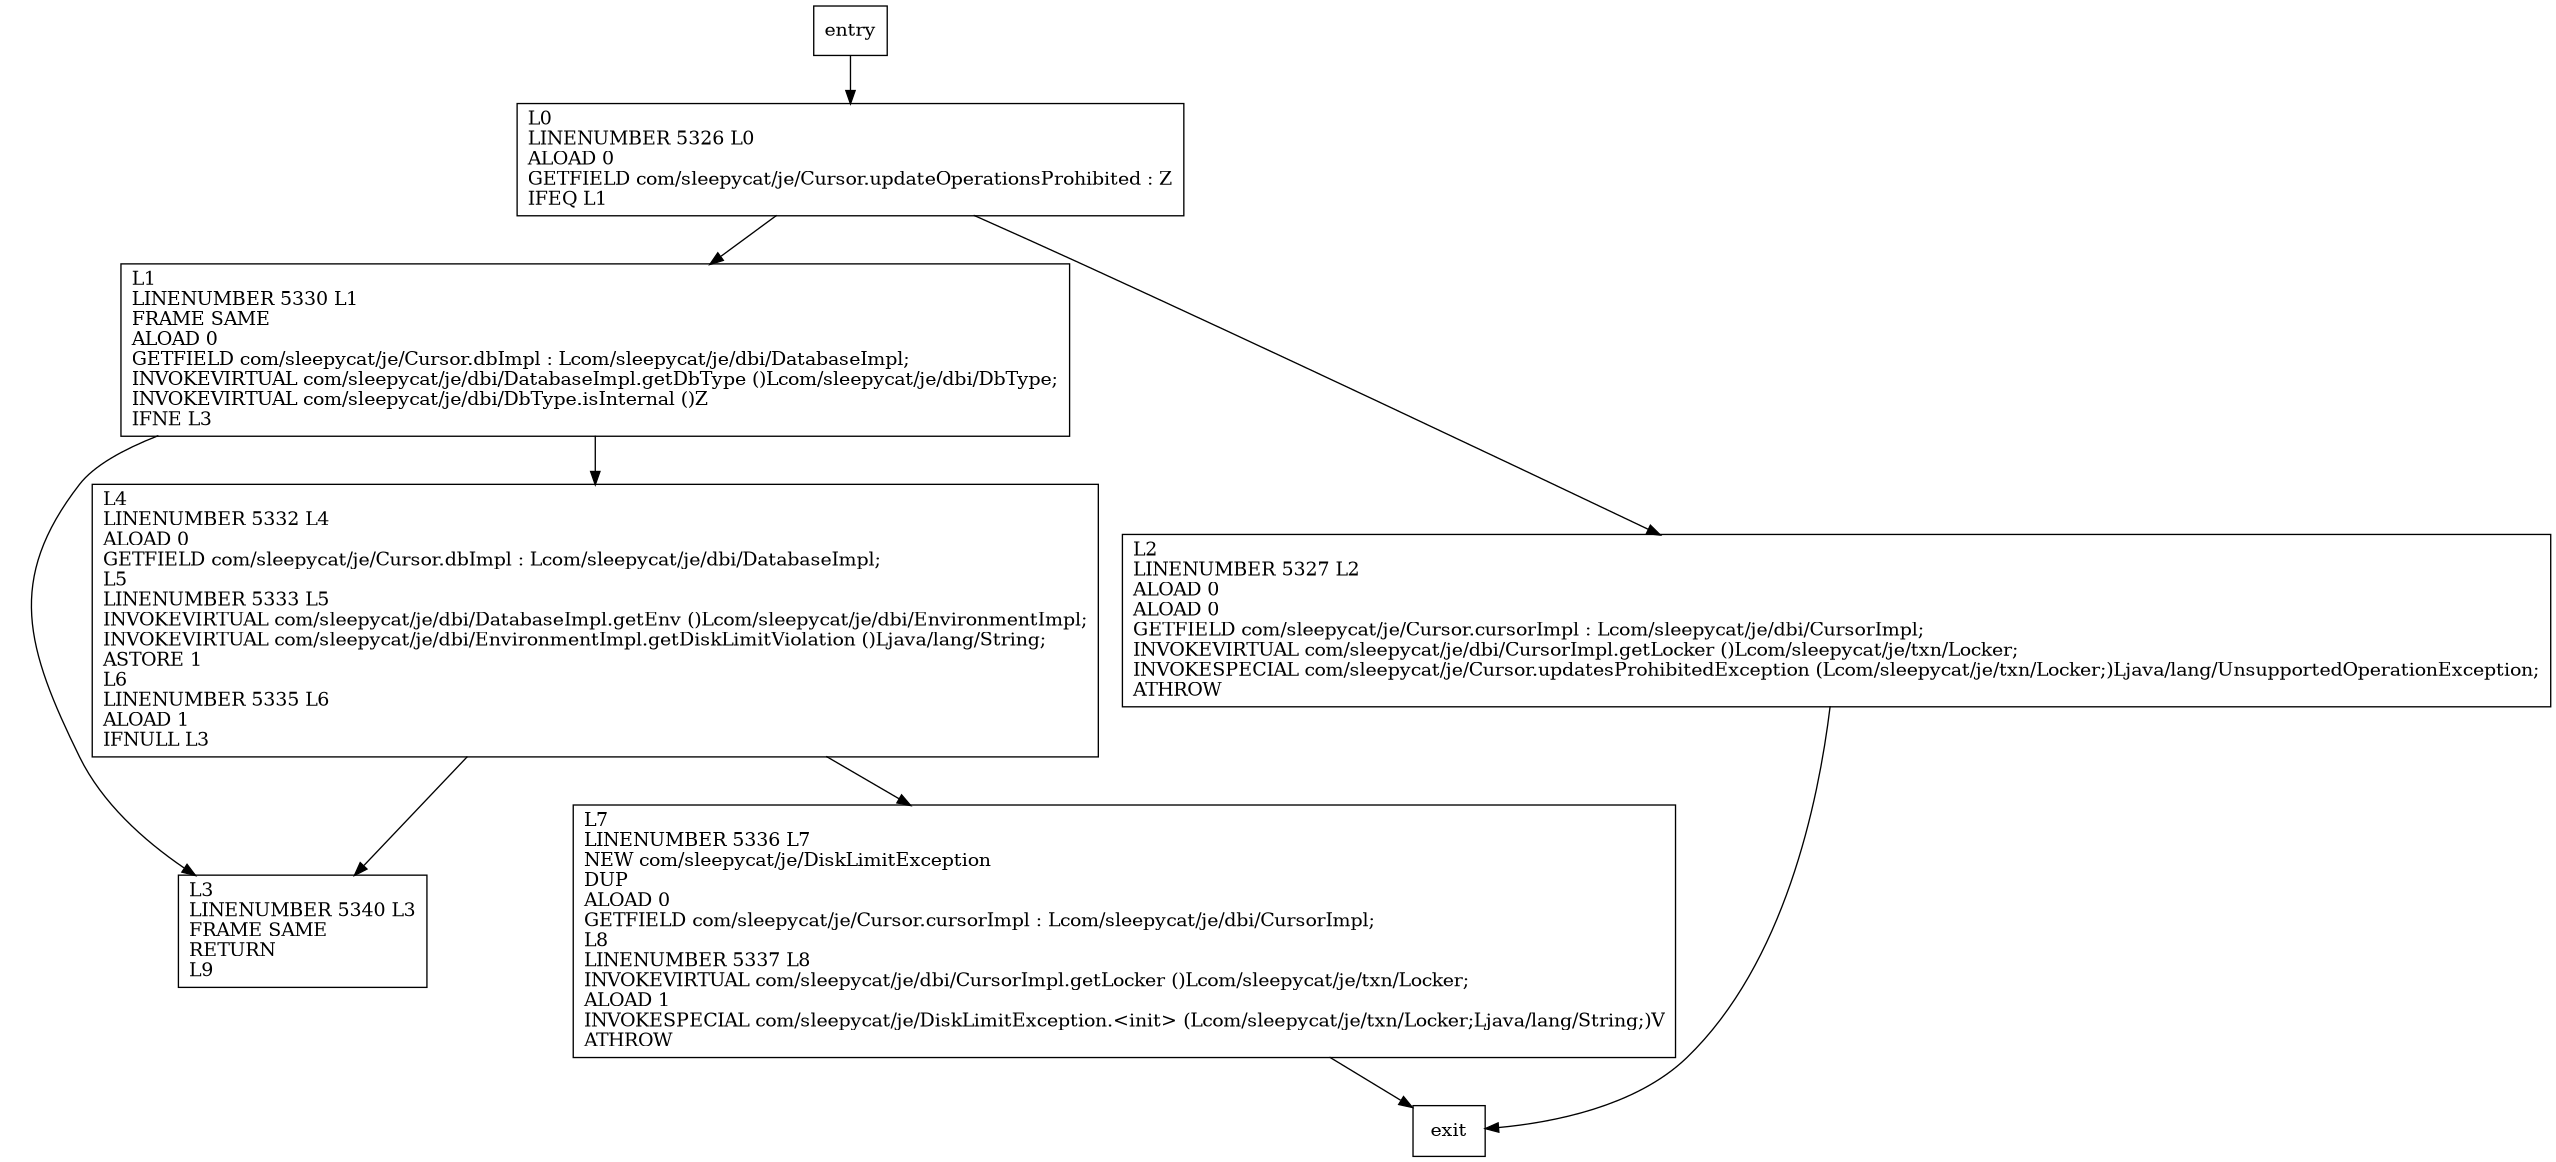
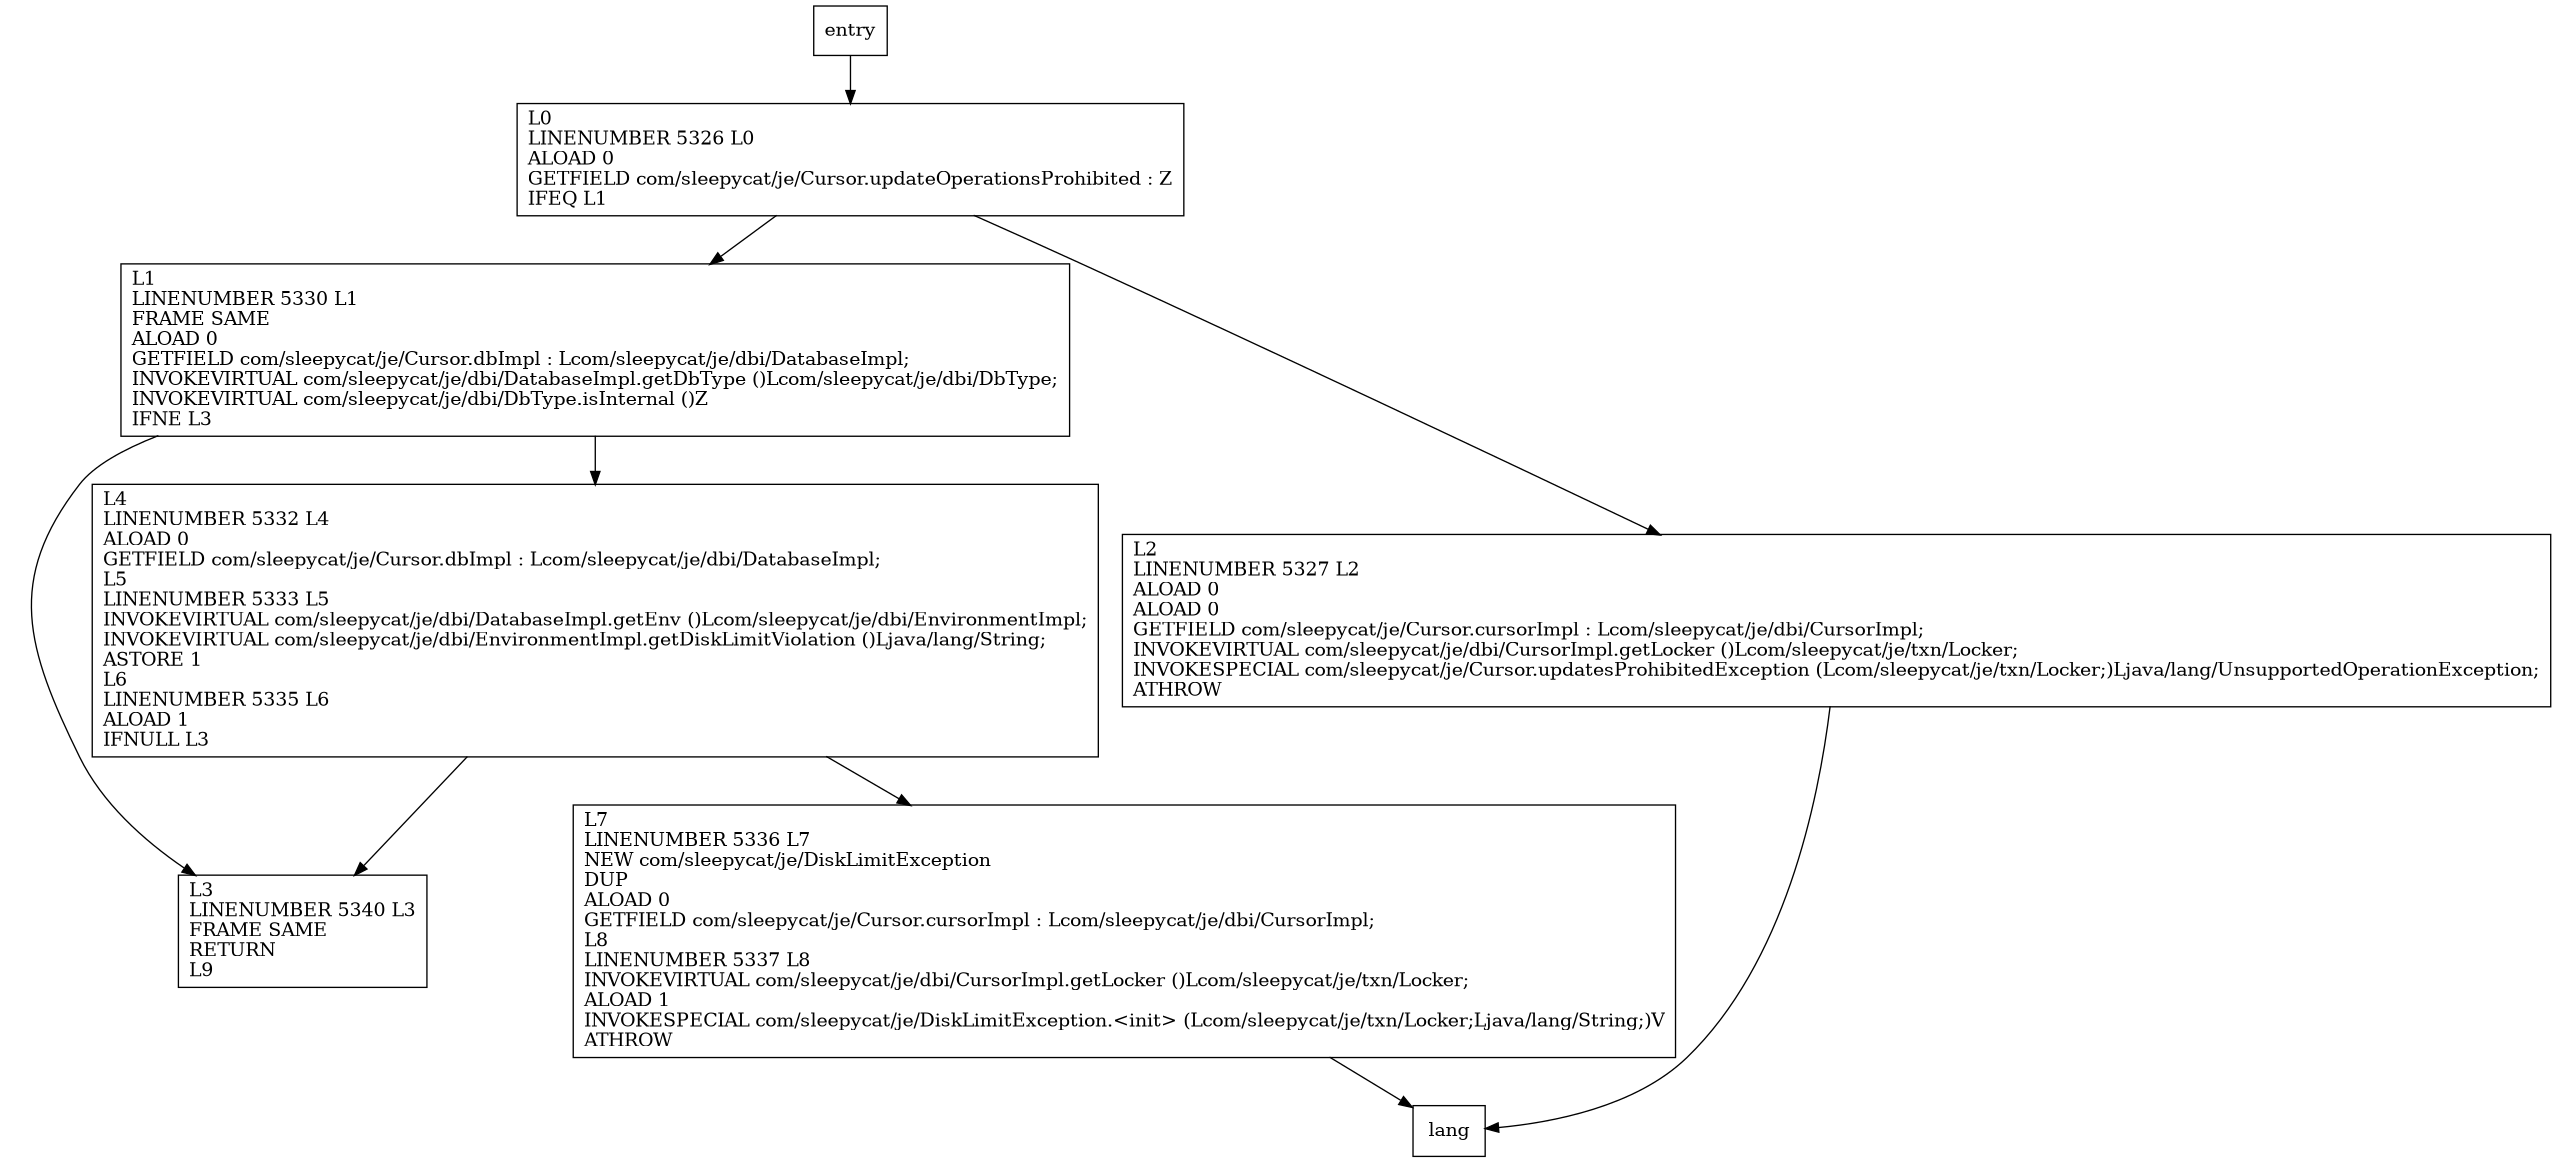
(1449, 1131) -> (1449, 1131)
